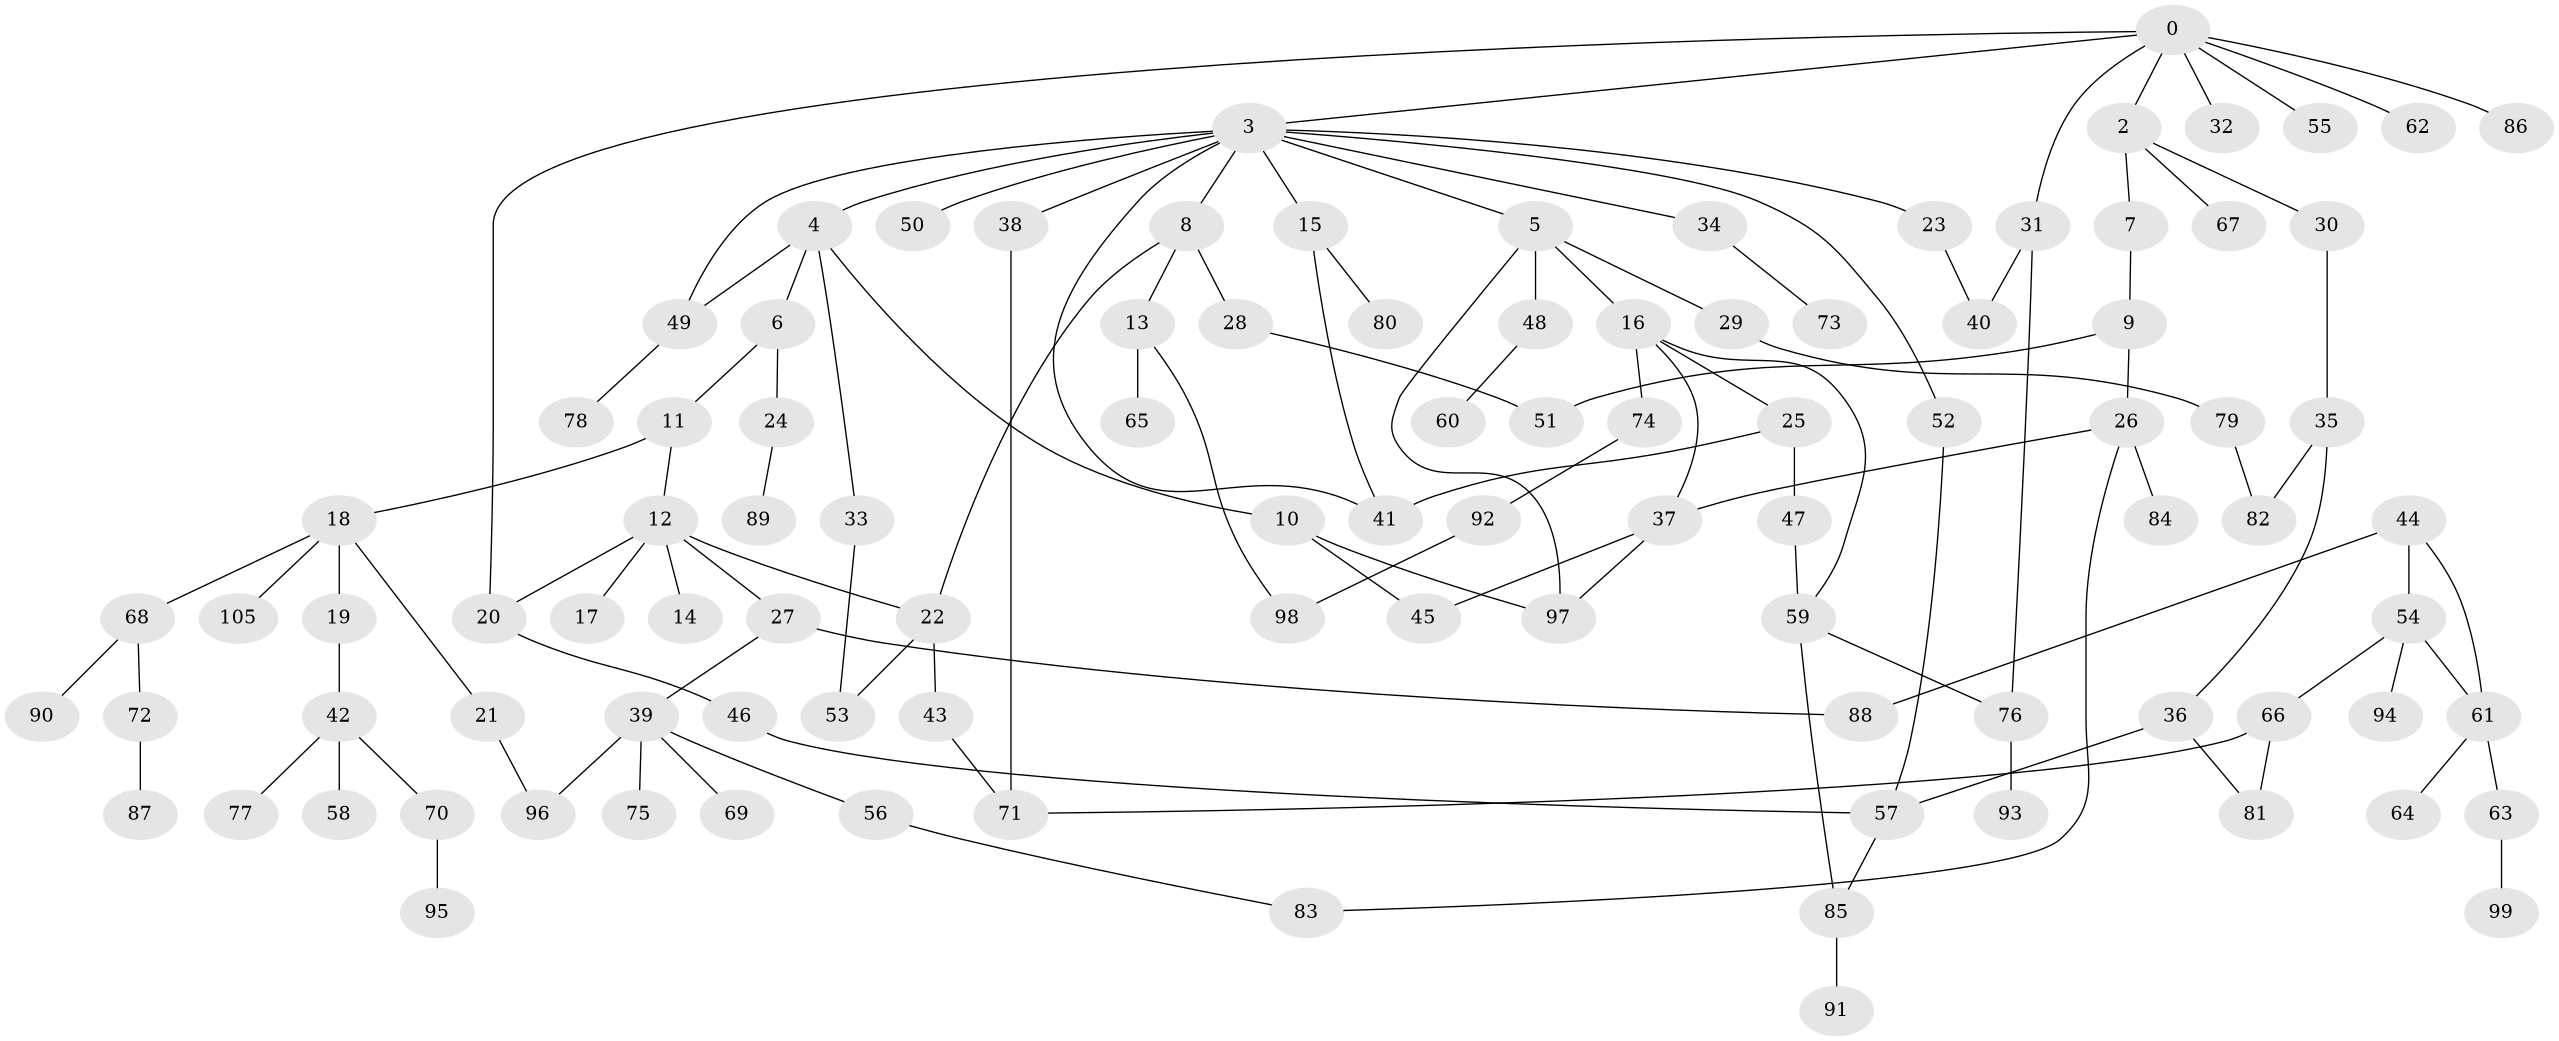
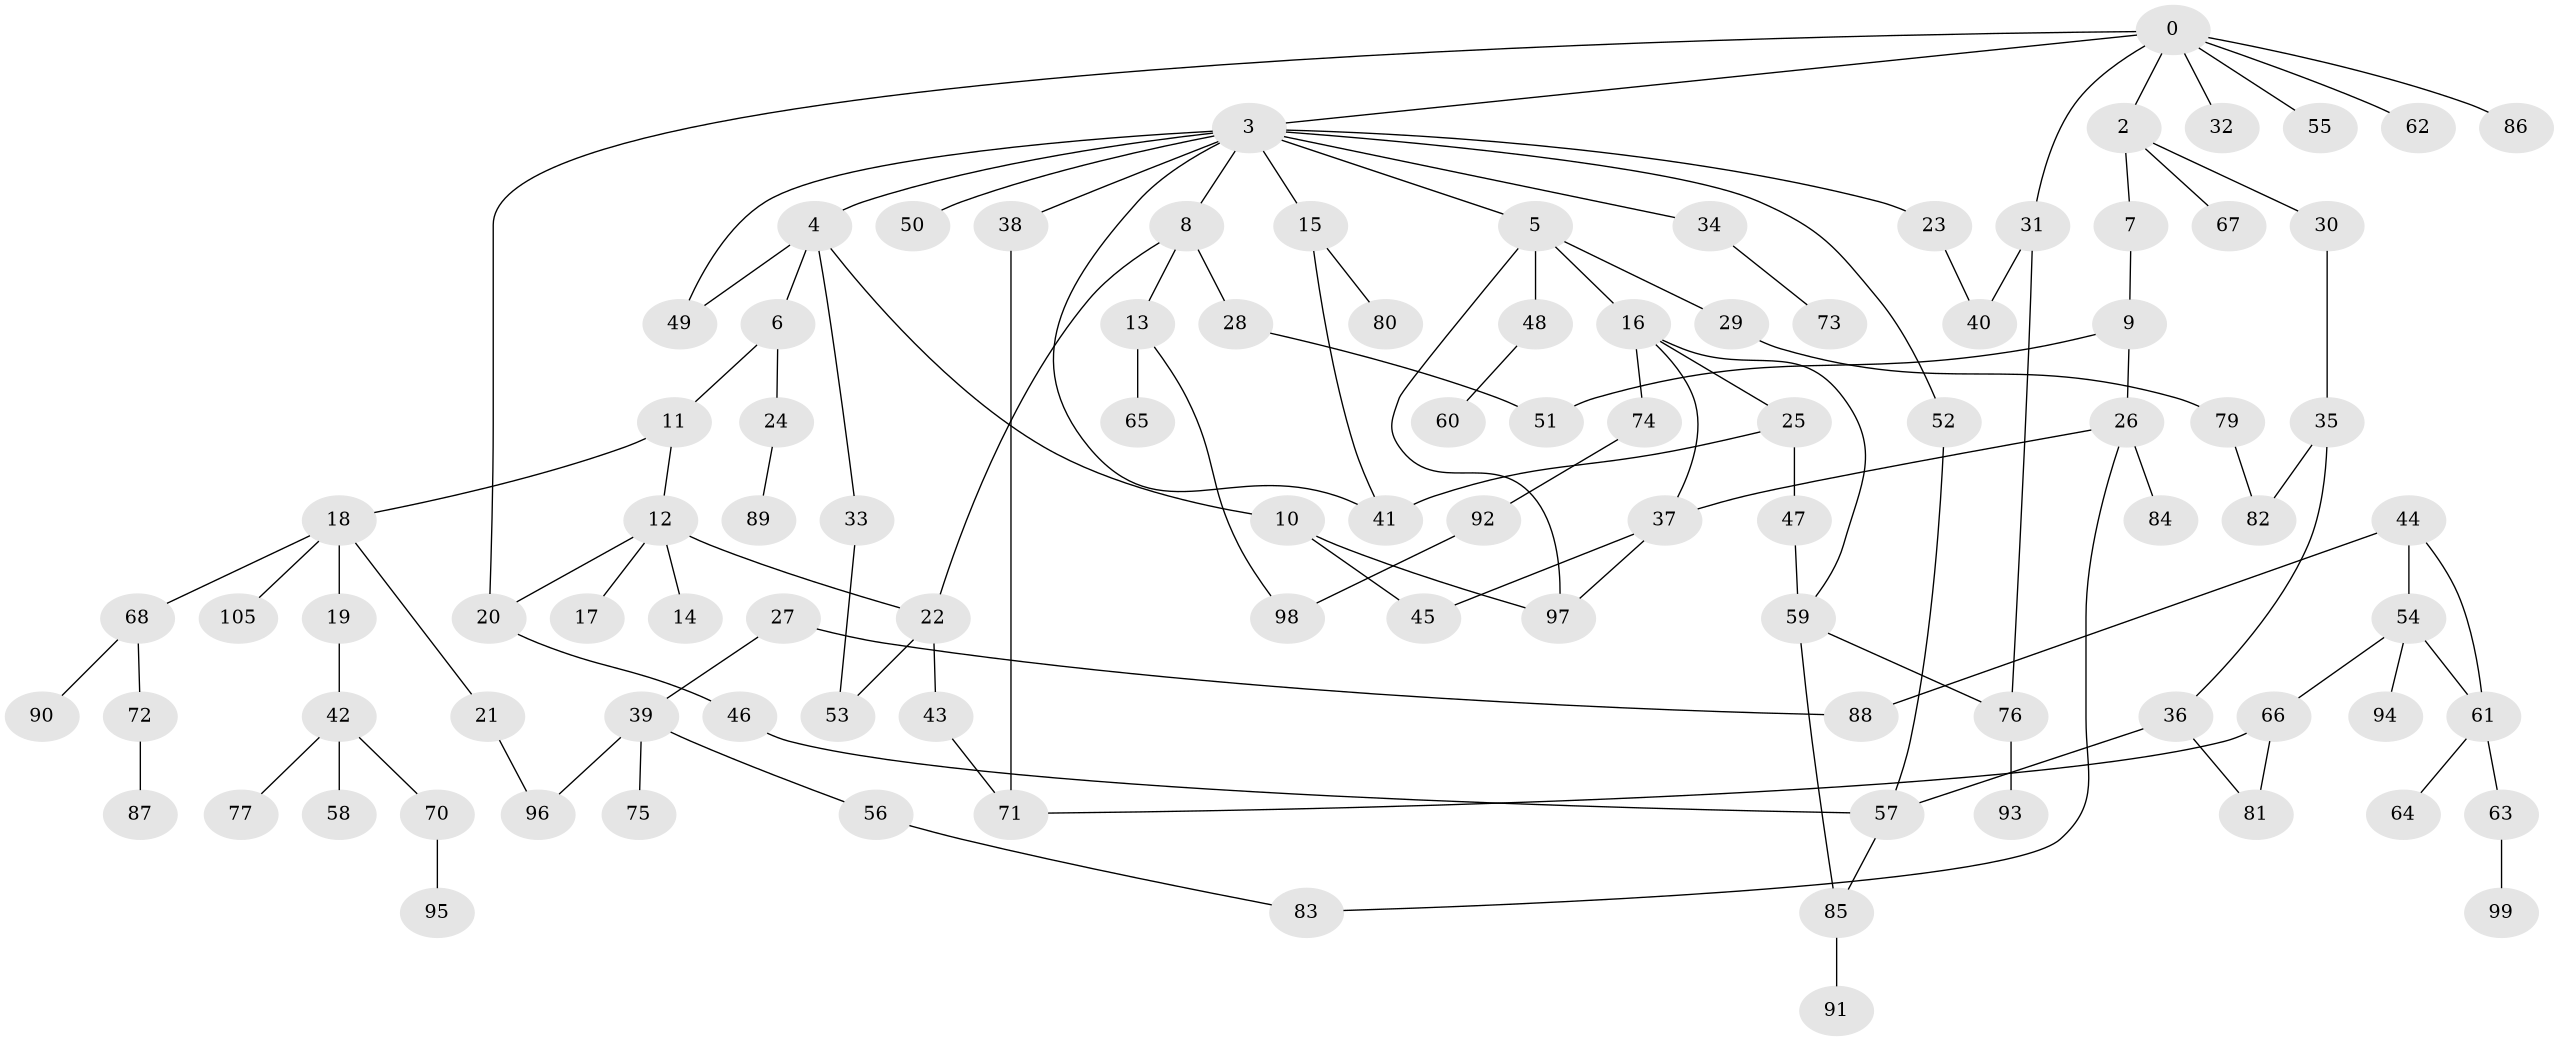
(576, 422) -> none
(722, 570) -> none
(737, 815) -> none
